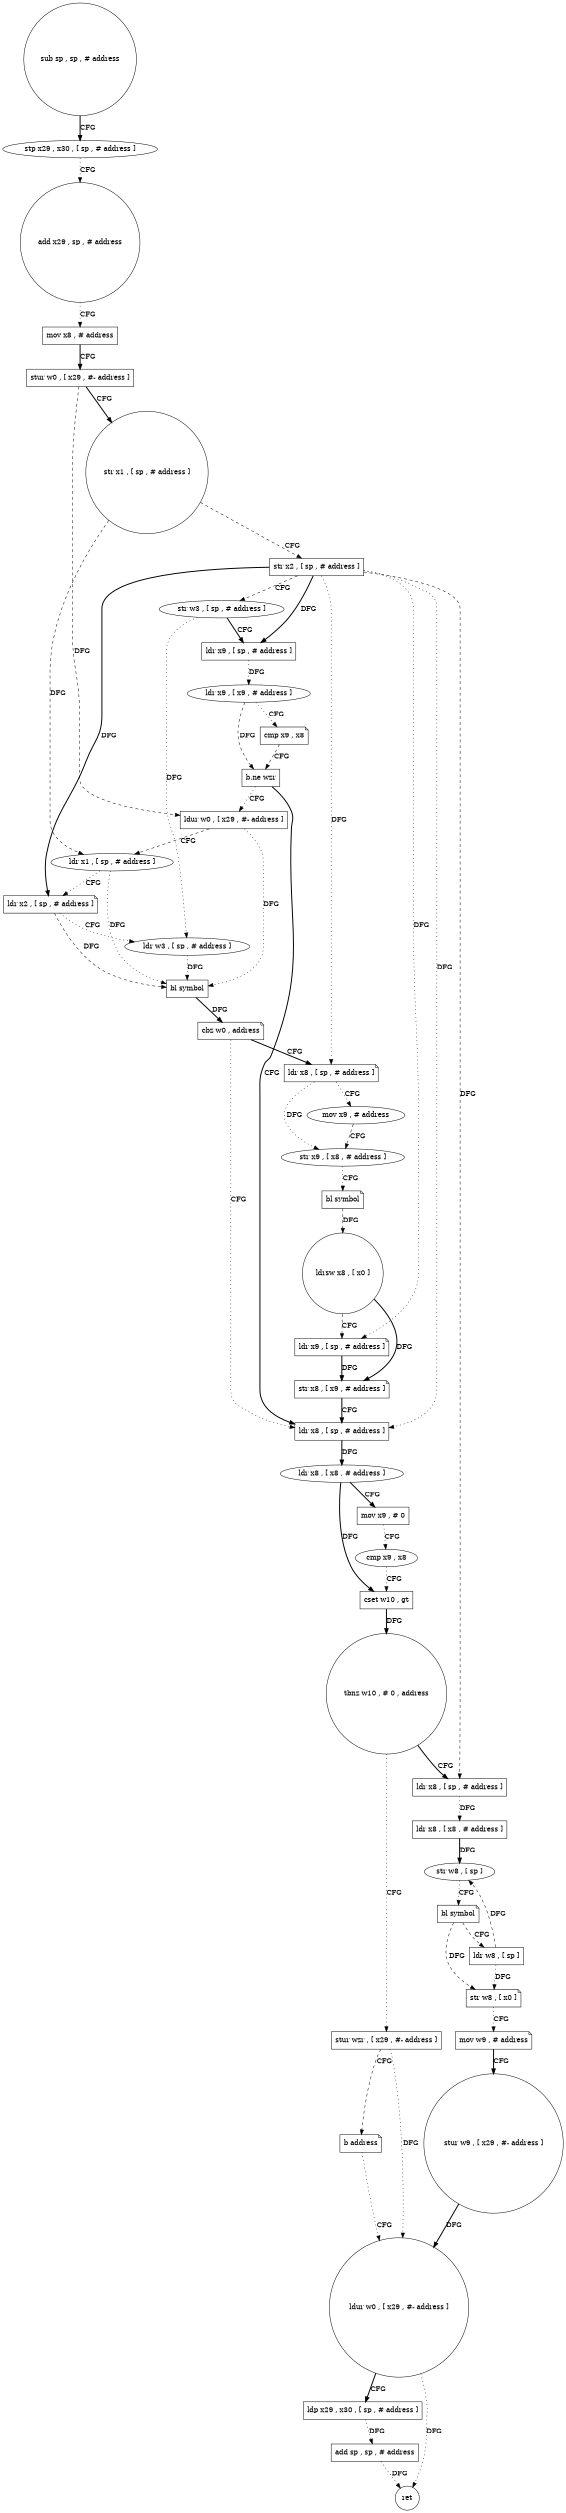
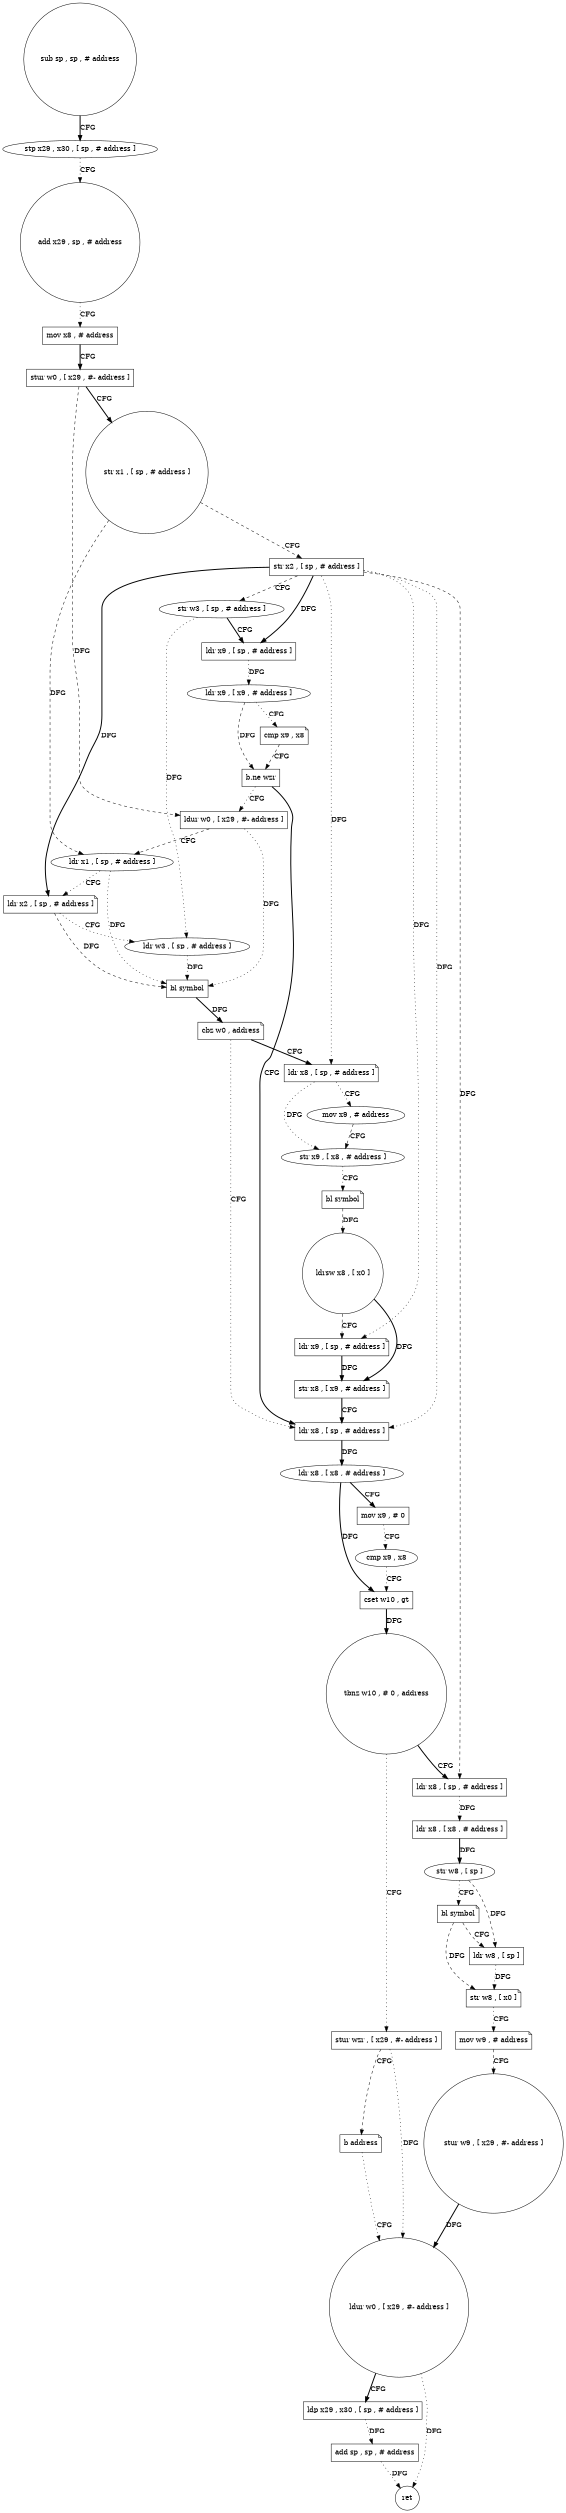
(488, 1914) -> (486, 1909)
(494, 2059) -> (494, 2059)
